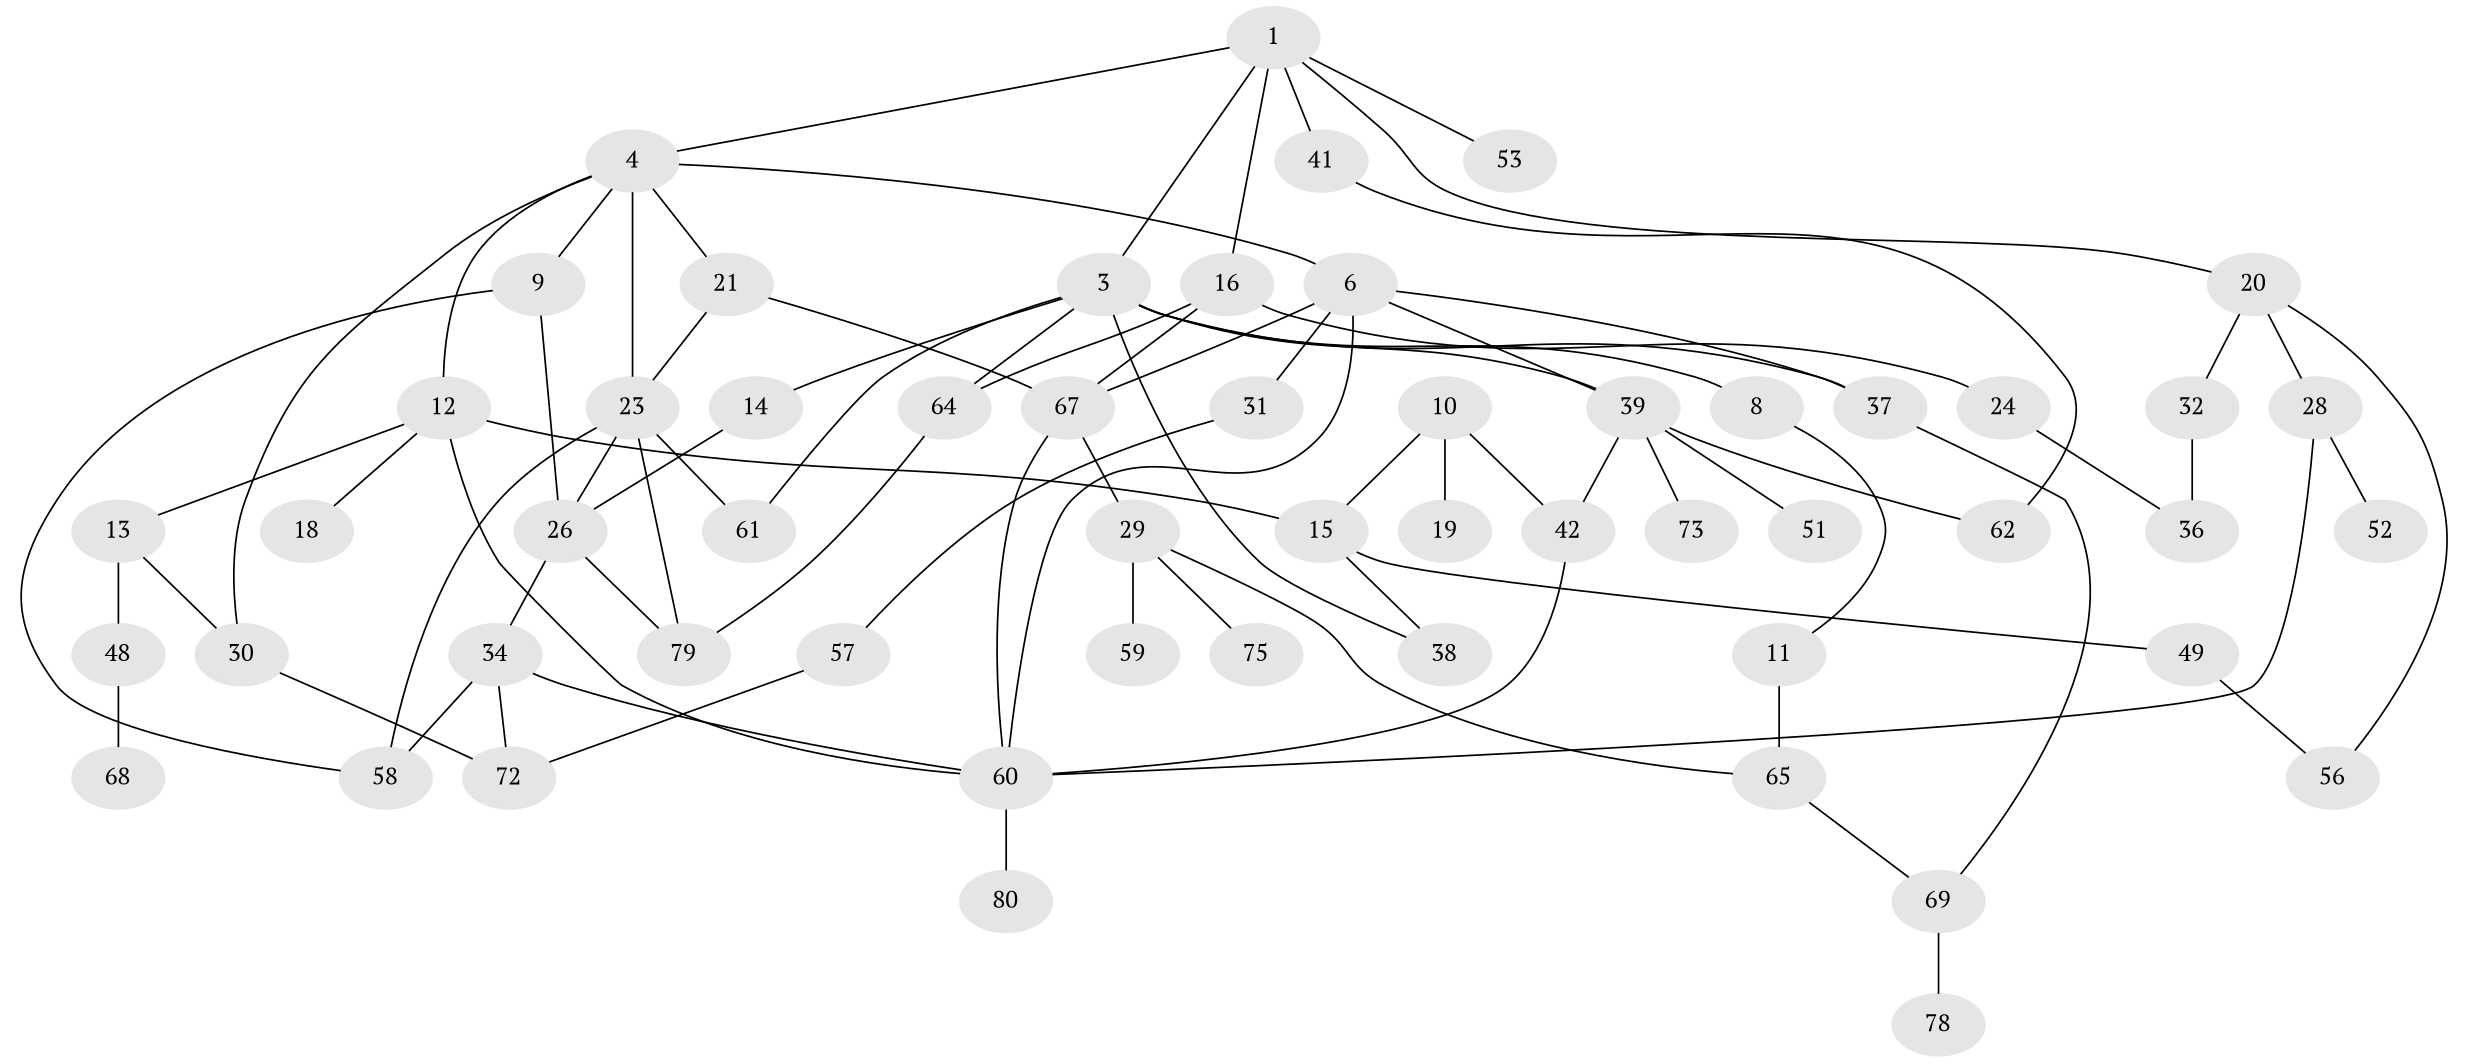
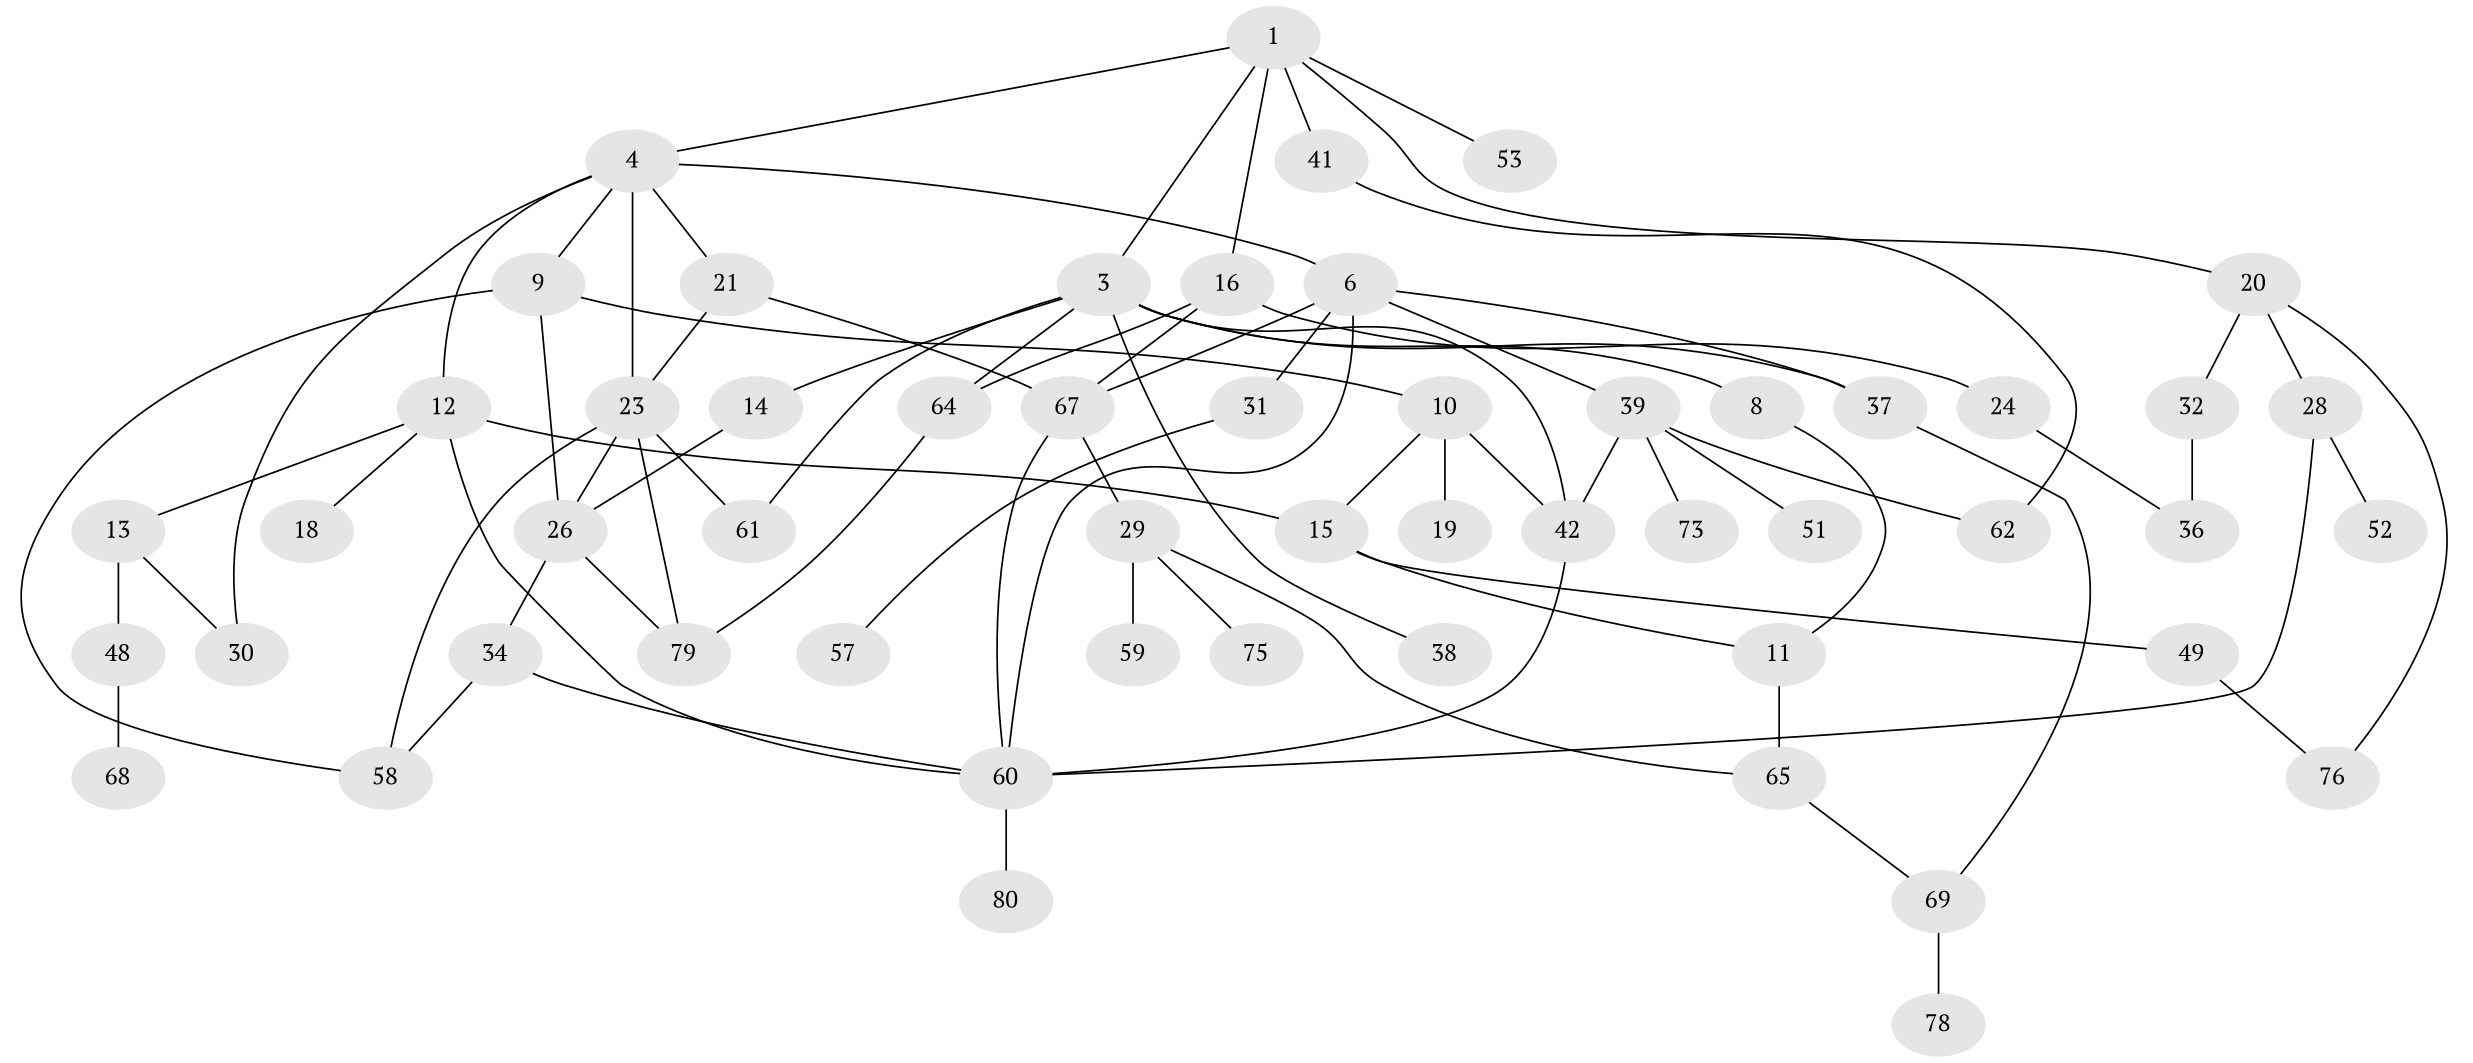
none -> (992, 346)
(1472, 358) -> (1481, 360)
(1383, 593) -> (1543, 608)
(509, 778) -> none
(2333, 778) -> (2333, 778)
